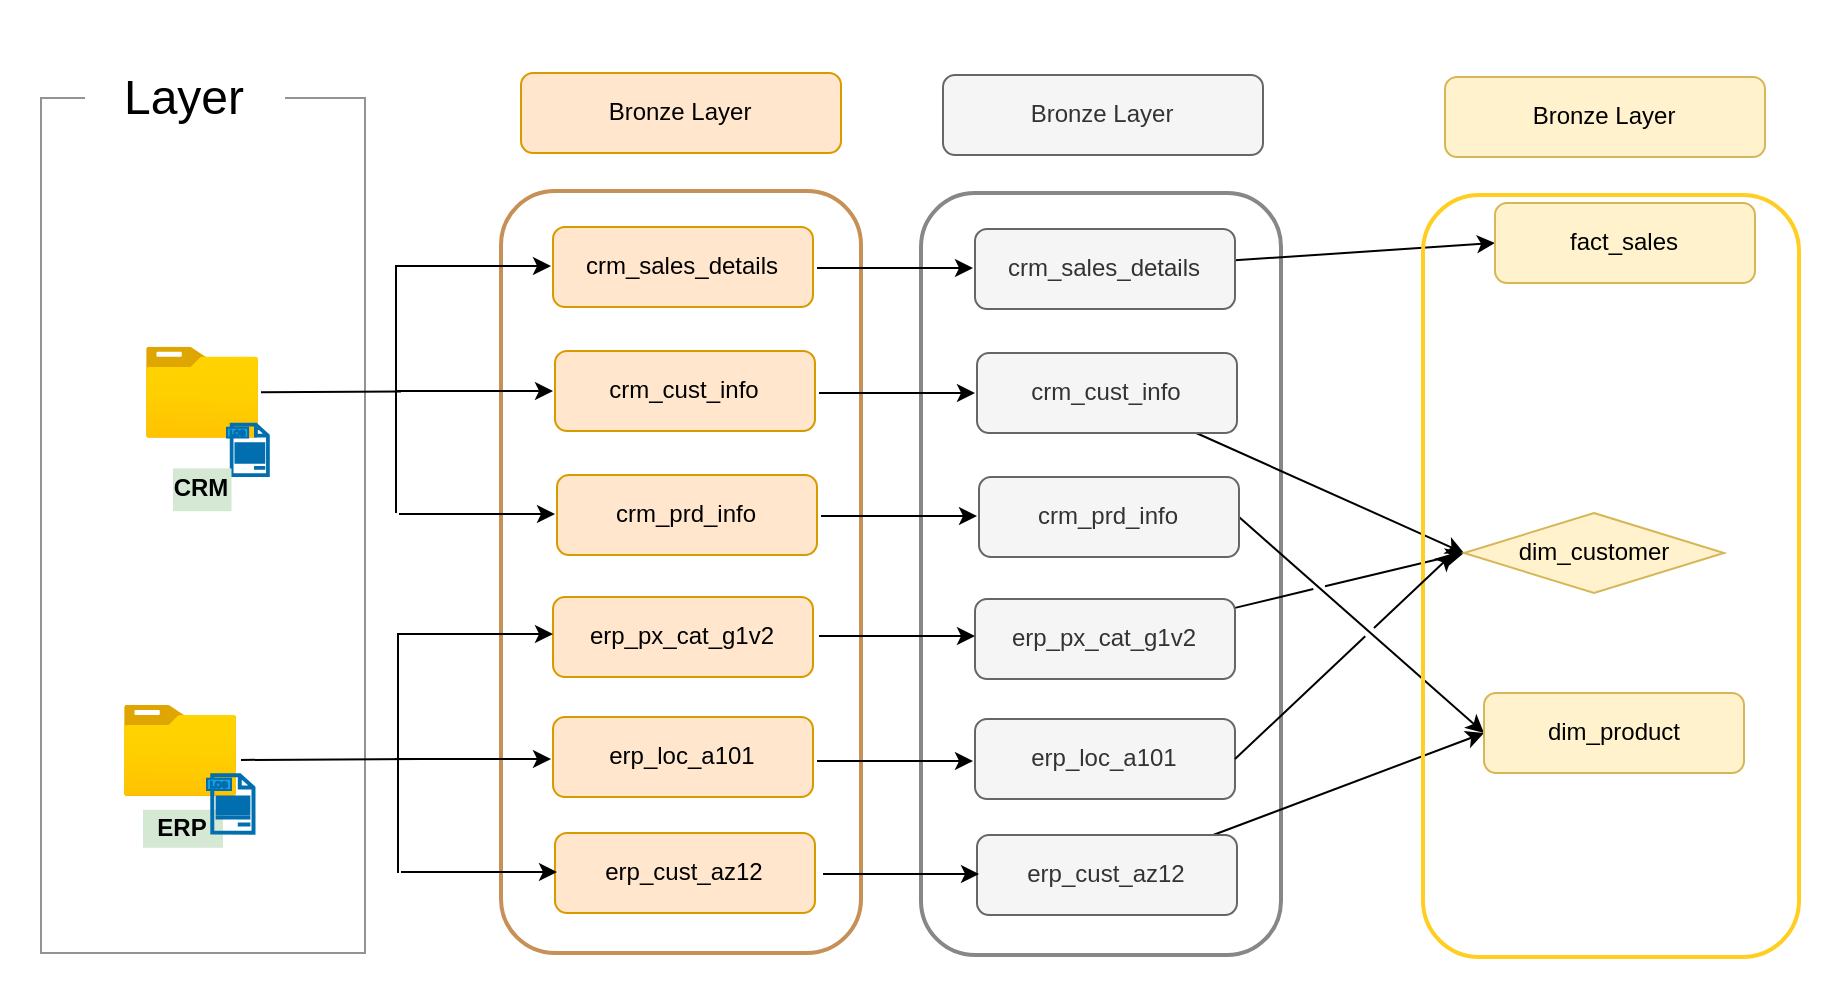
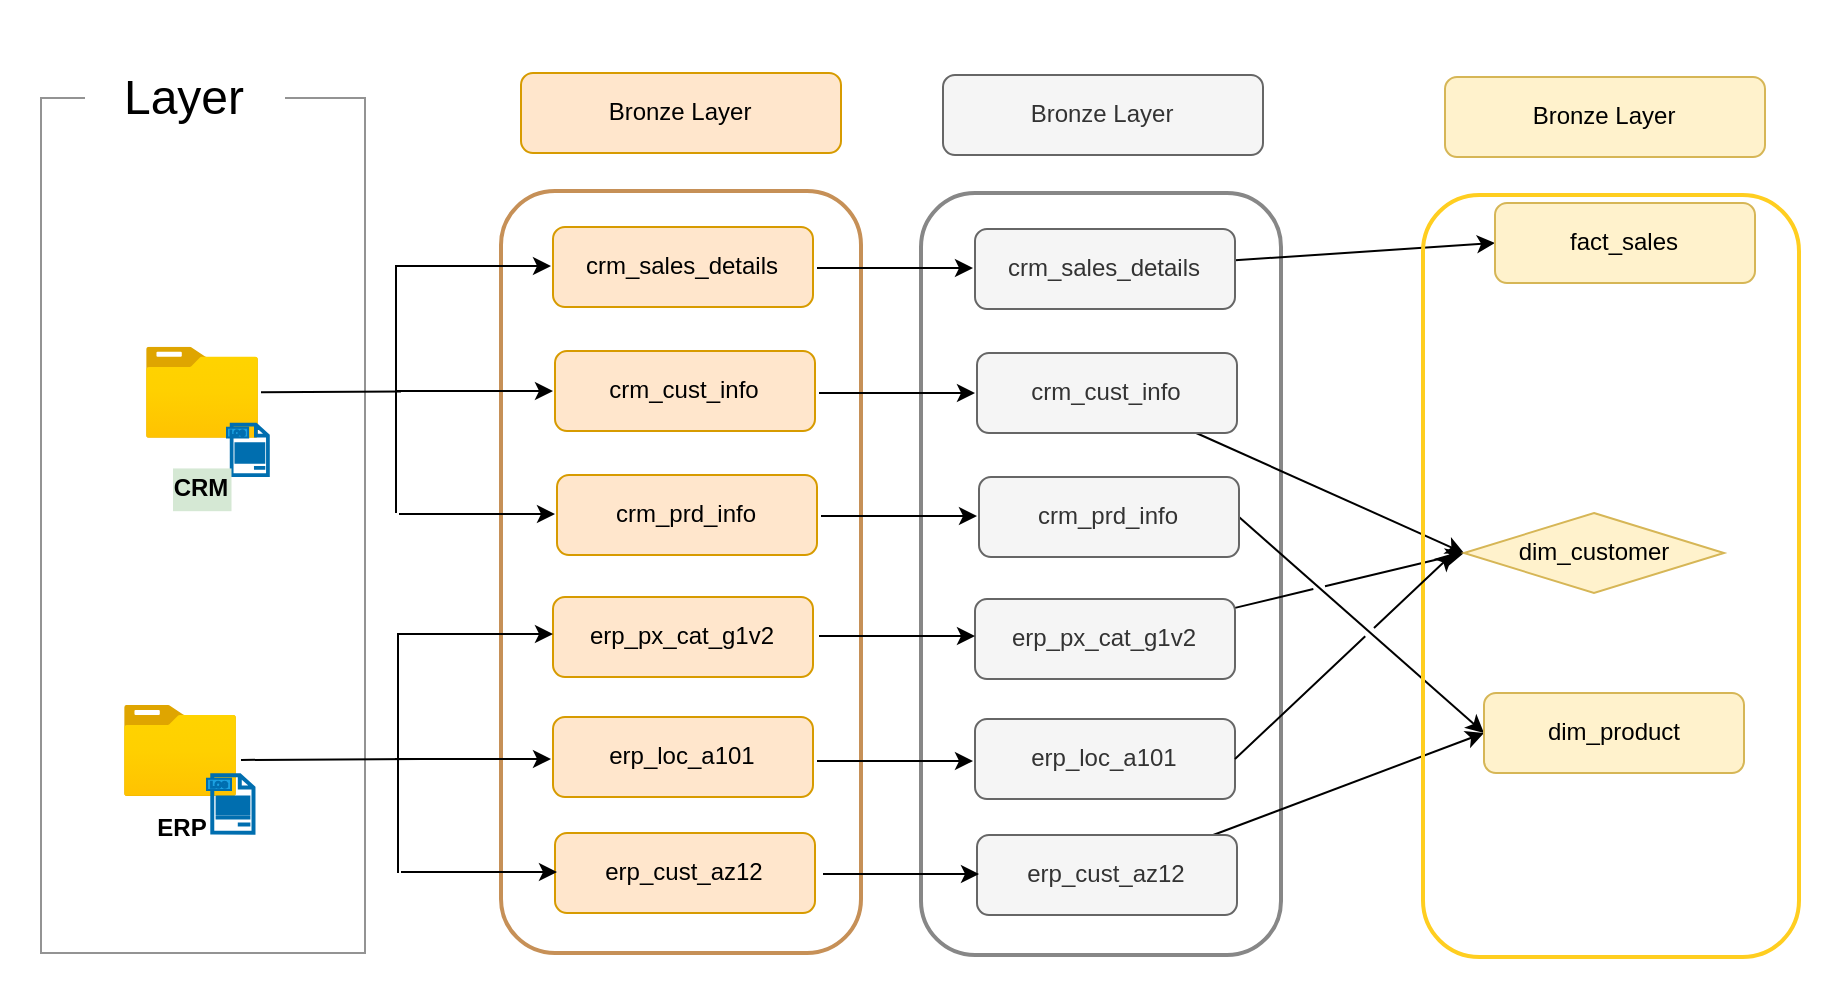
(183, 829) -> (183, 829)
